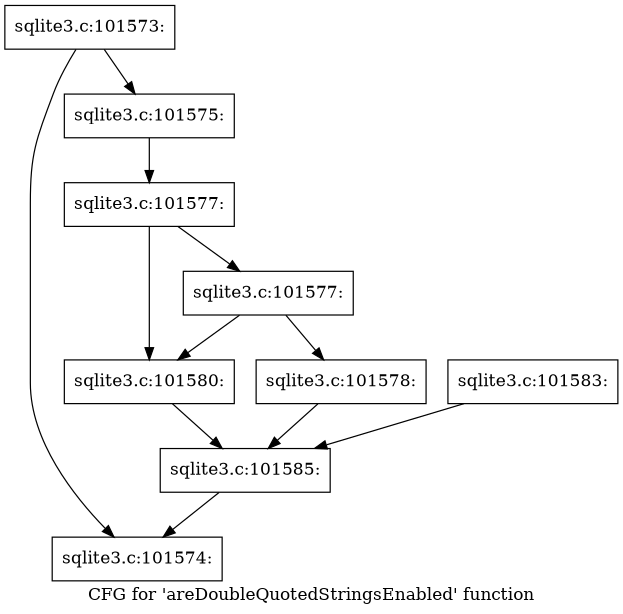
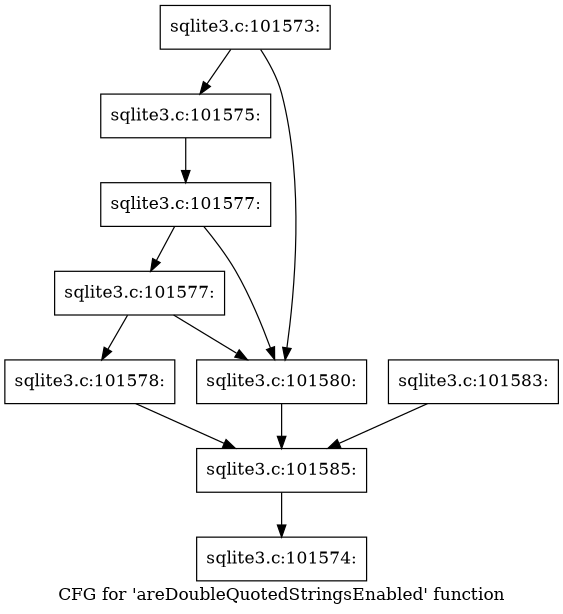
(30, 295) -> (295, 196)
